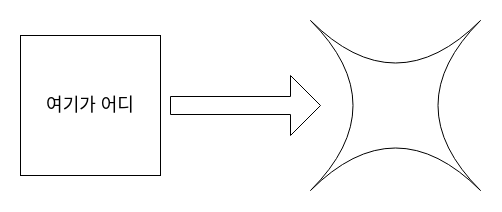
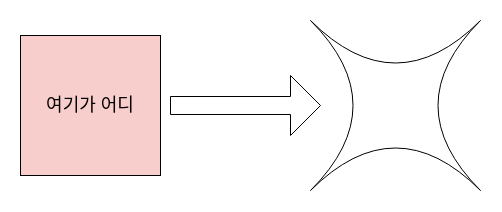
(91, 106) -> (91, 106)
